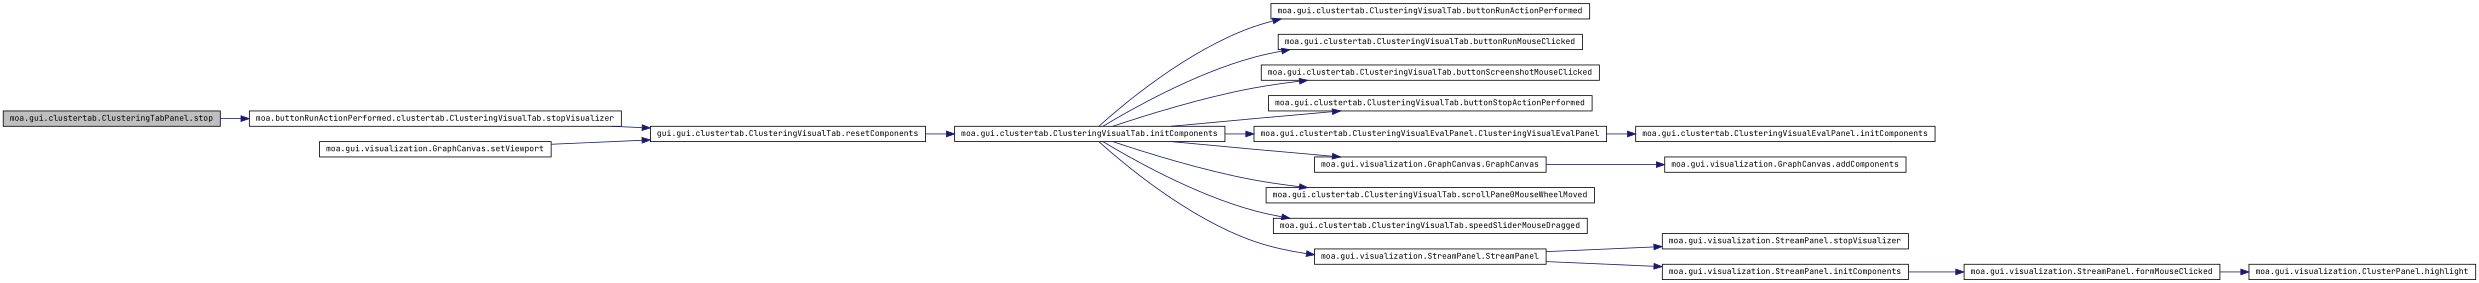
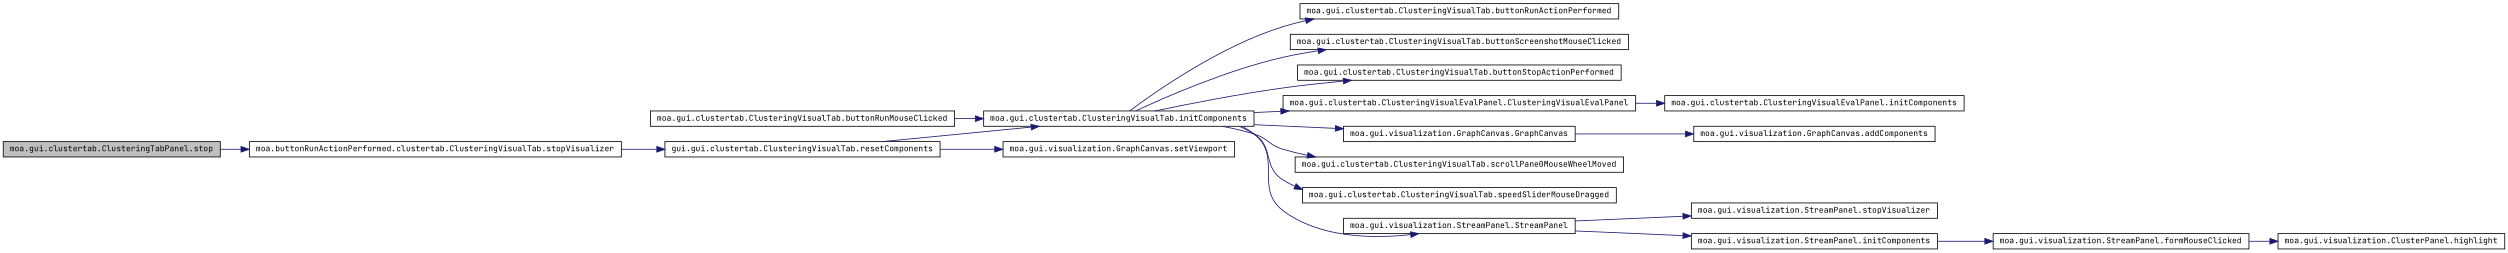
(1189, 81) -> (965, 119)
(597, 142) -> (967, 149)
